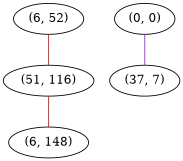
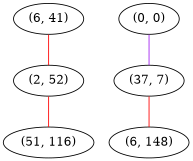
(49, 19) -> (49, 81)
none -> (49, 19)
(49, 112) -> (149, 112)
